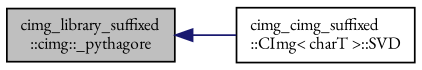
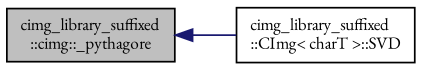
(326, 35) -> (326, 35)
